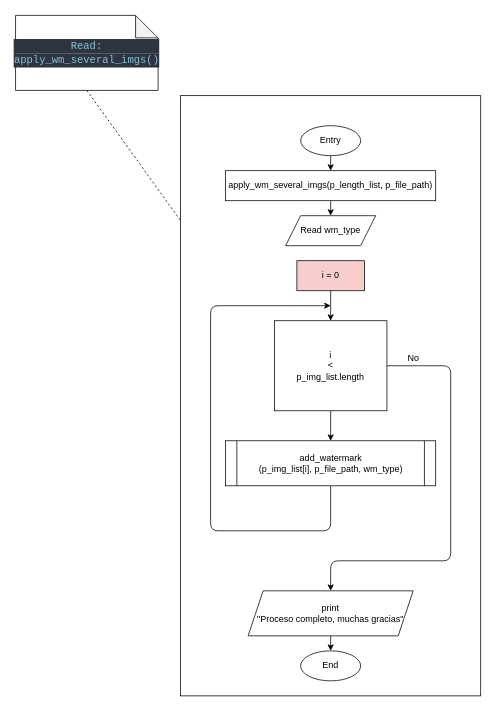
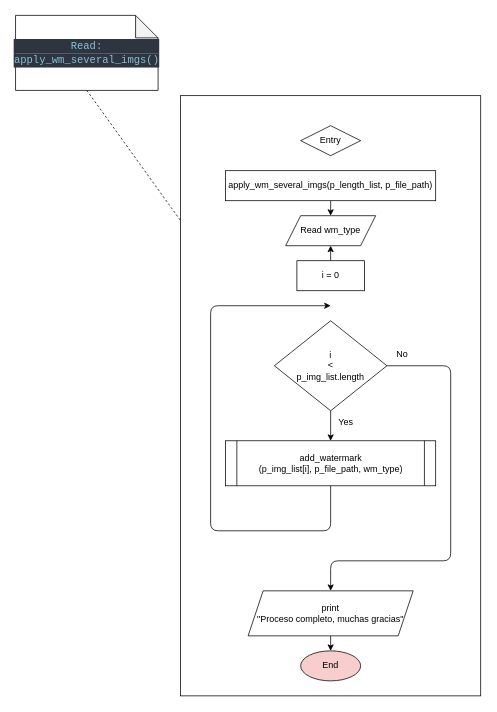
(330, 141) -> (330, 141)
(330, 161) -> none
(330, 276) -> (330, 276)
(330, 303) -> (330, 256)
(413, 358) -> (402, 354)
(330, 366) -> (330, 366)
none -> (345, 422)
(330, 666) -> (330, 666)
